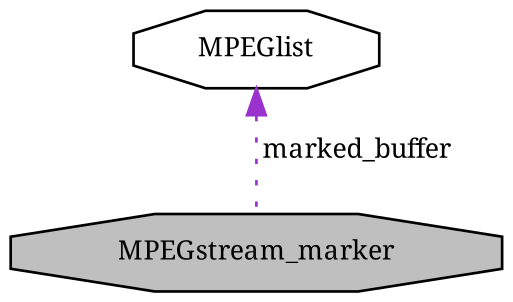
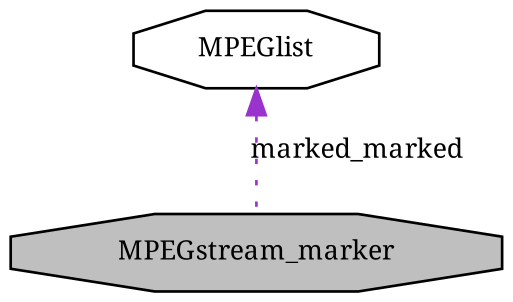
(354, 151) -> (354, 151)
